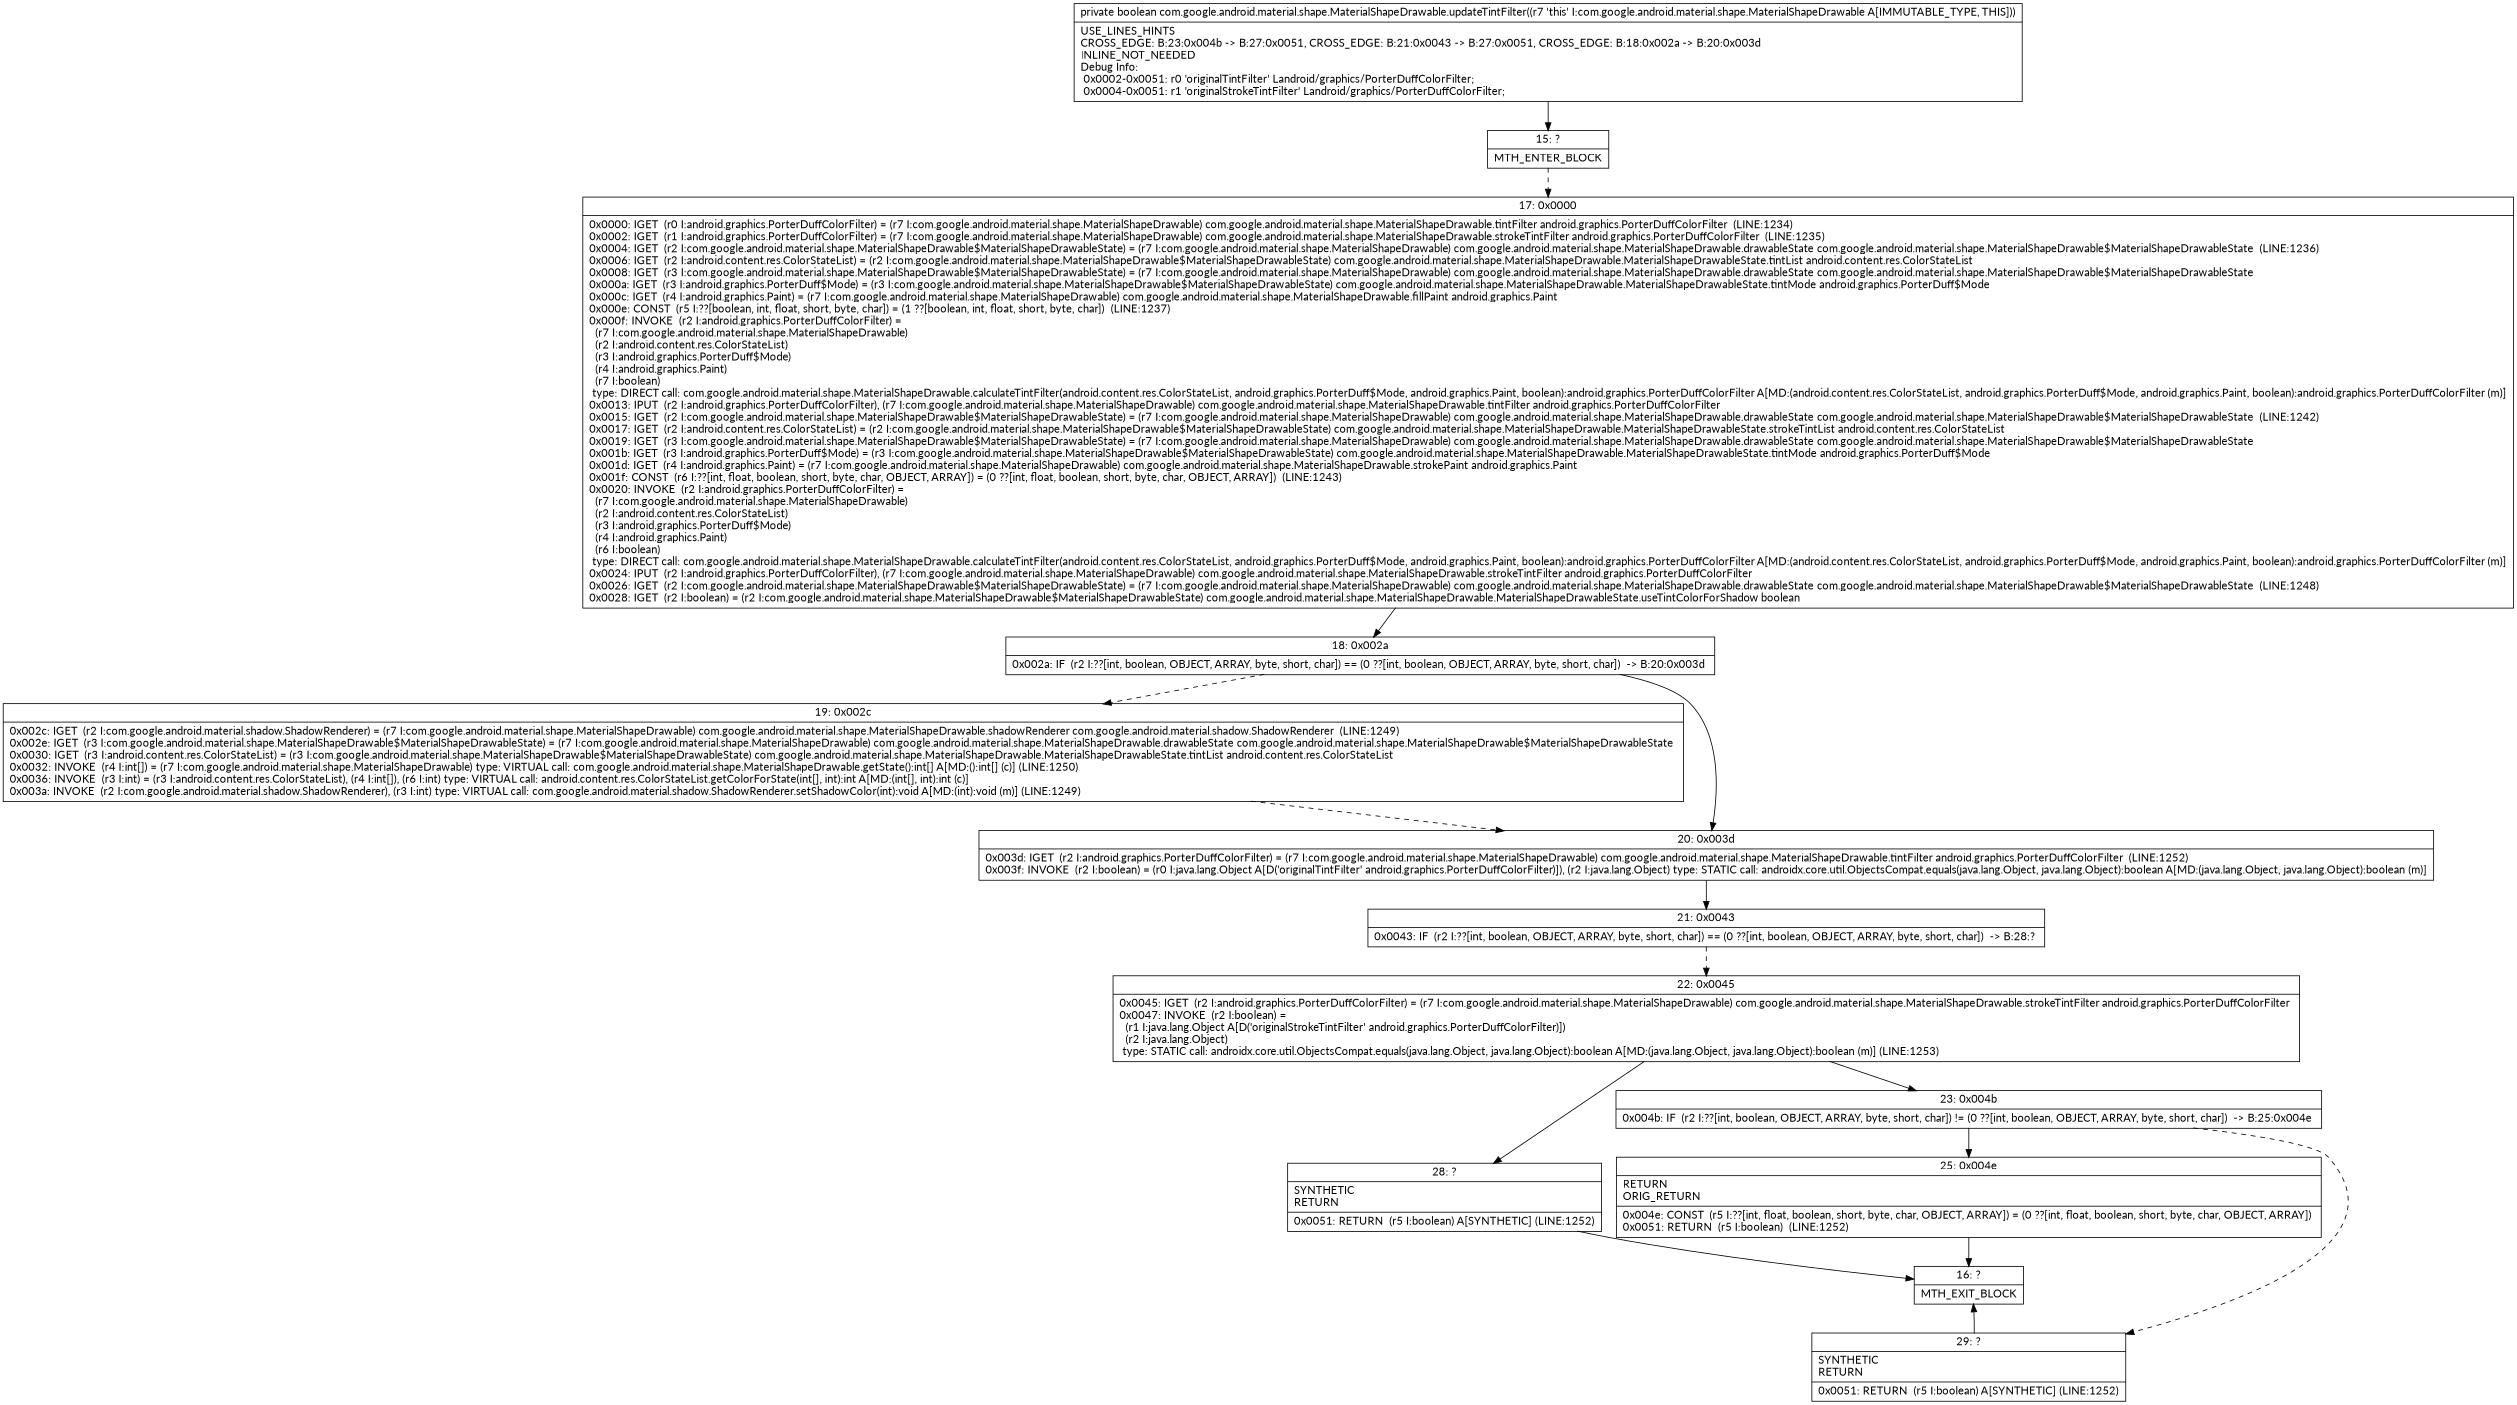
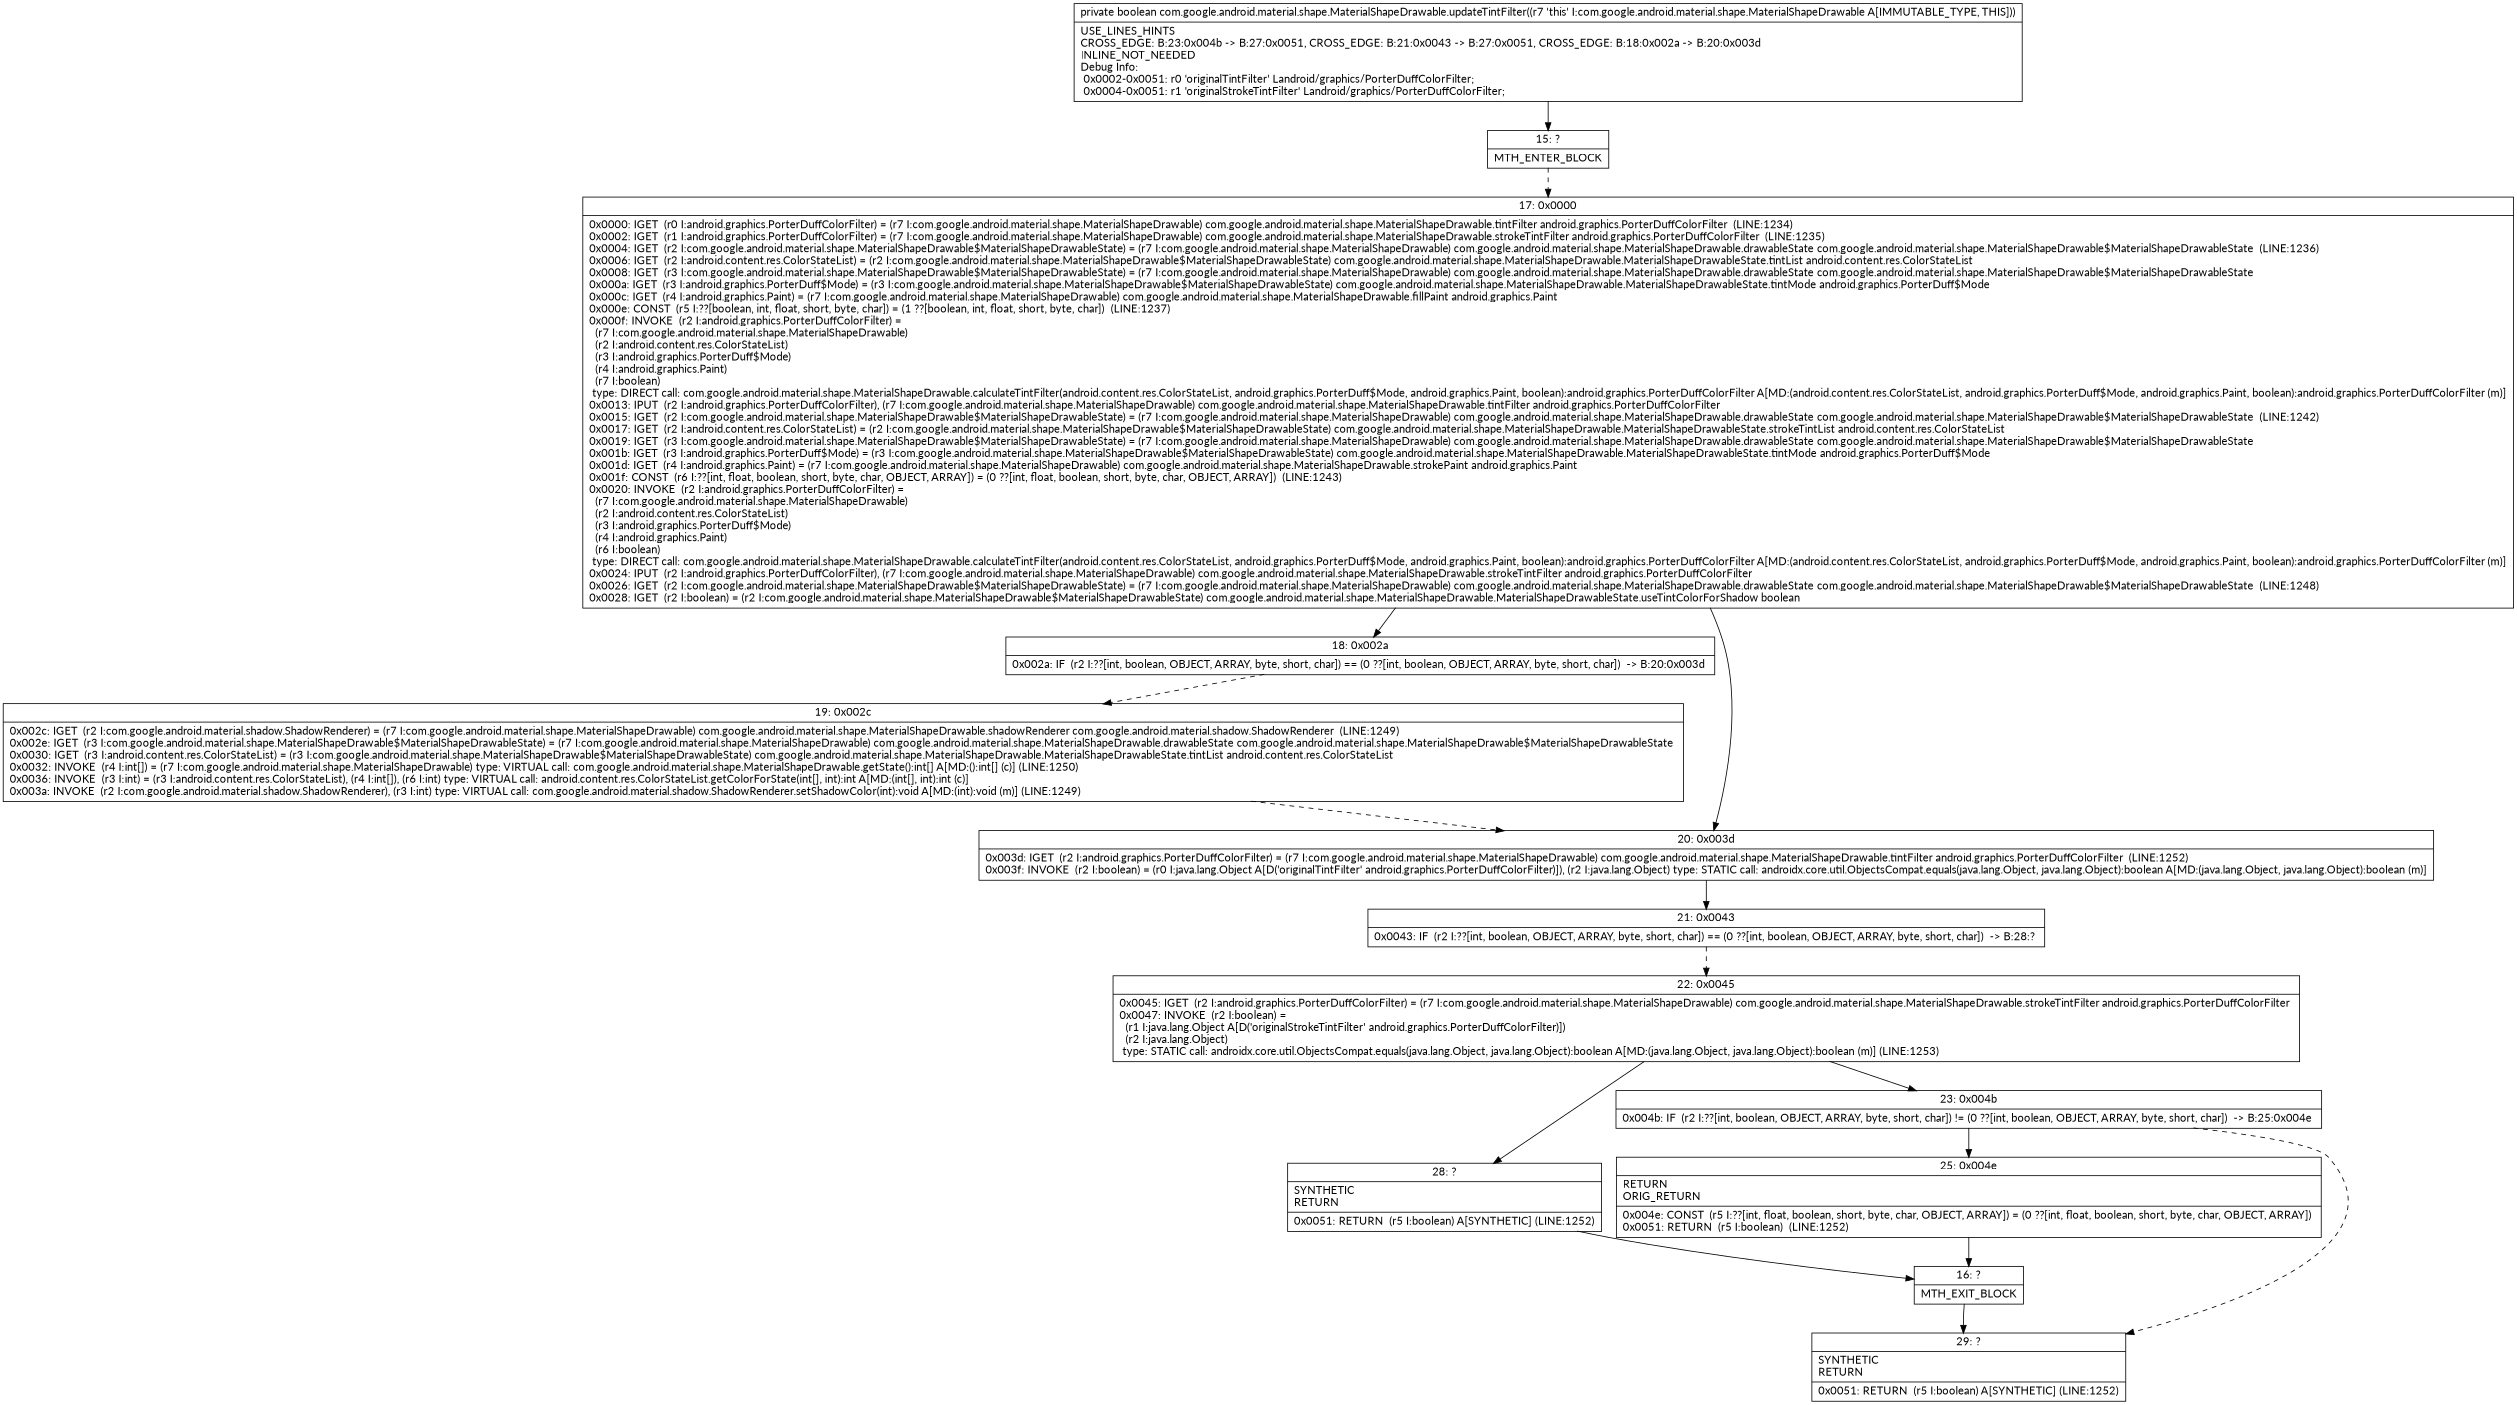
(1704, 723) -> (1732, 714)
(1974, 1323) -> (1964, 1315)
